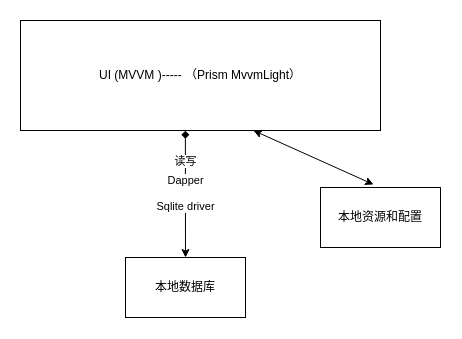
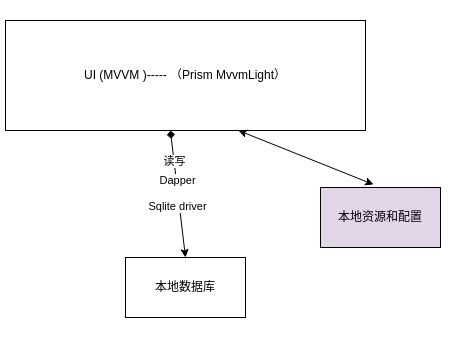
(201, 76) -> (186, 76)
(381, 218) -> (381, 218)
